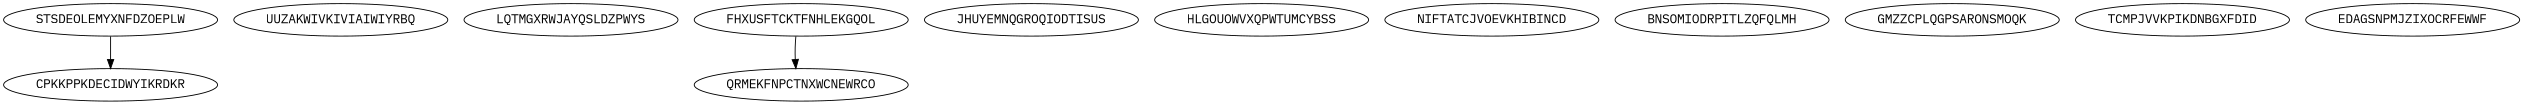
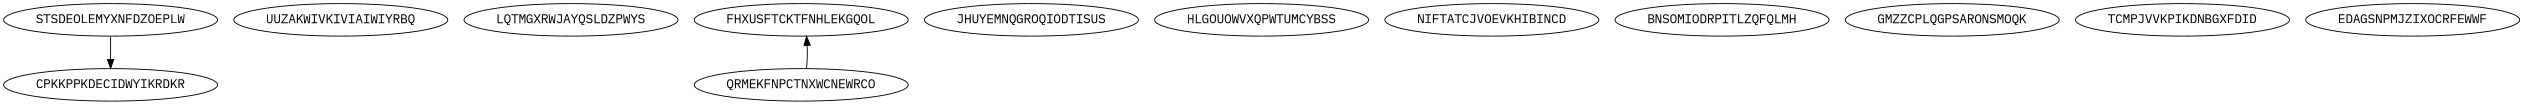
(795, 48) -> (807, 57)
